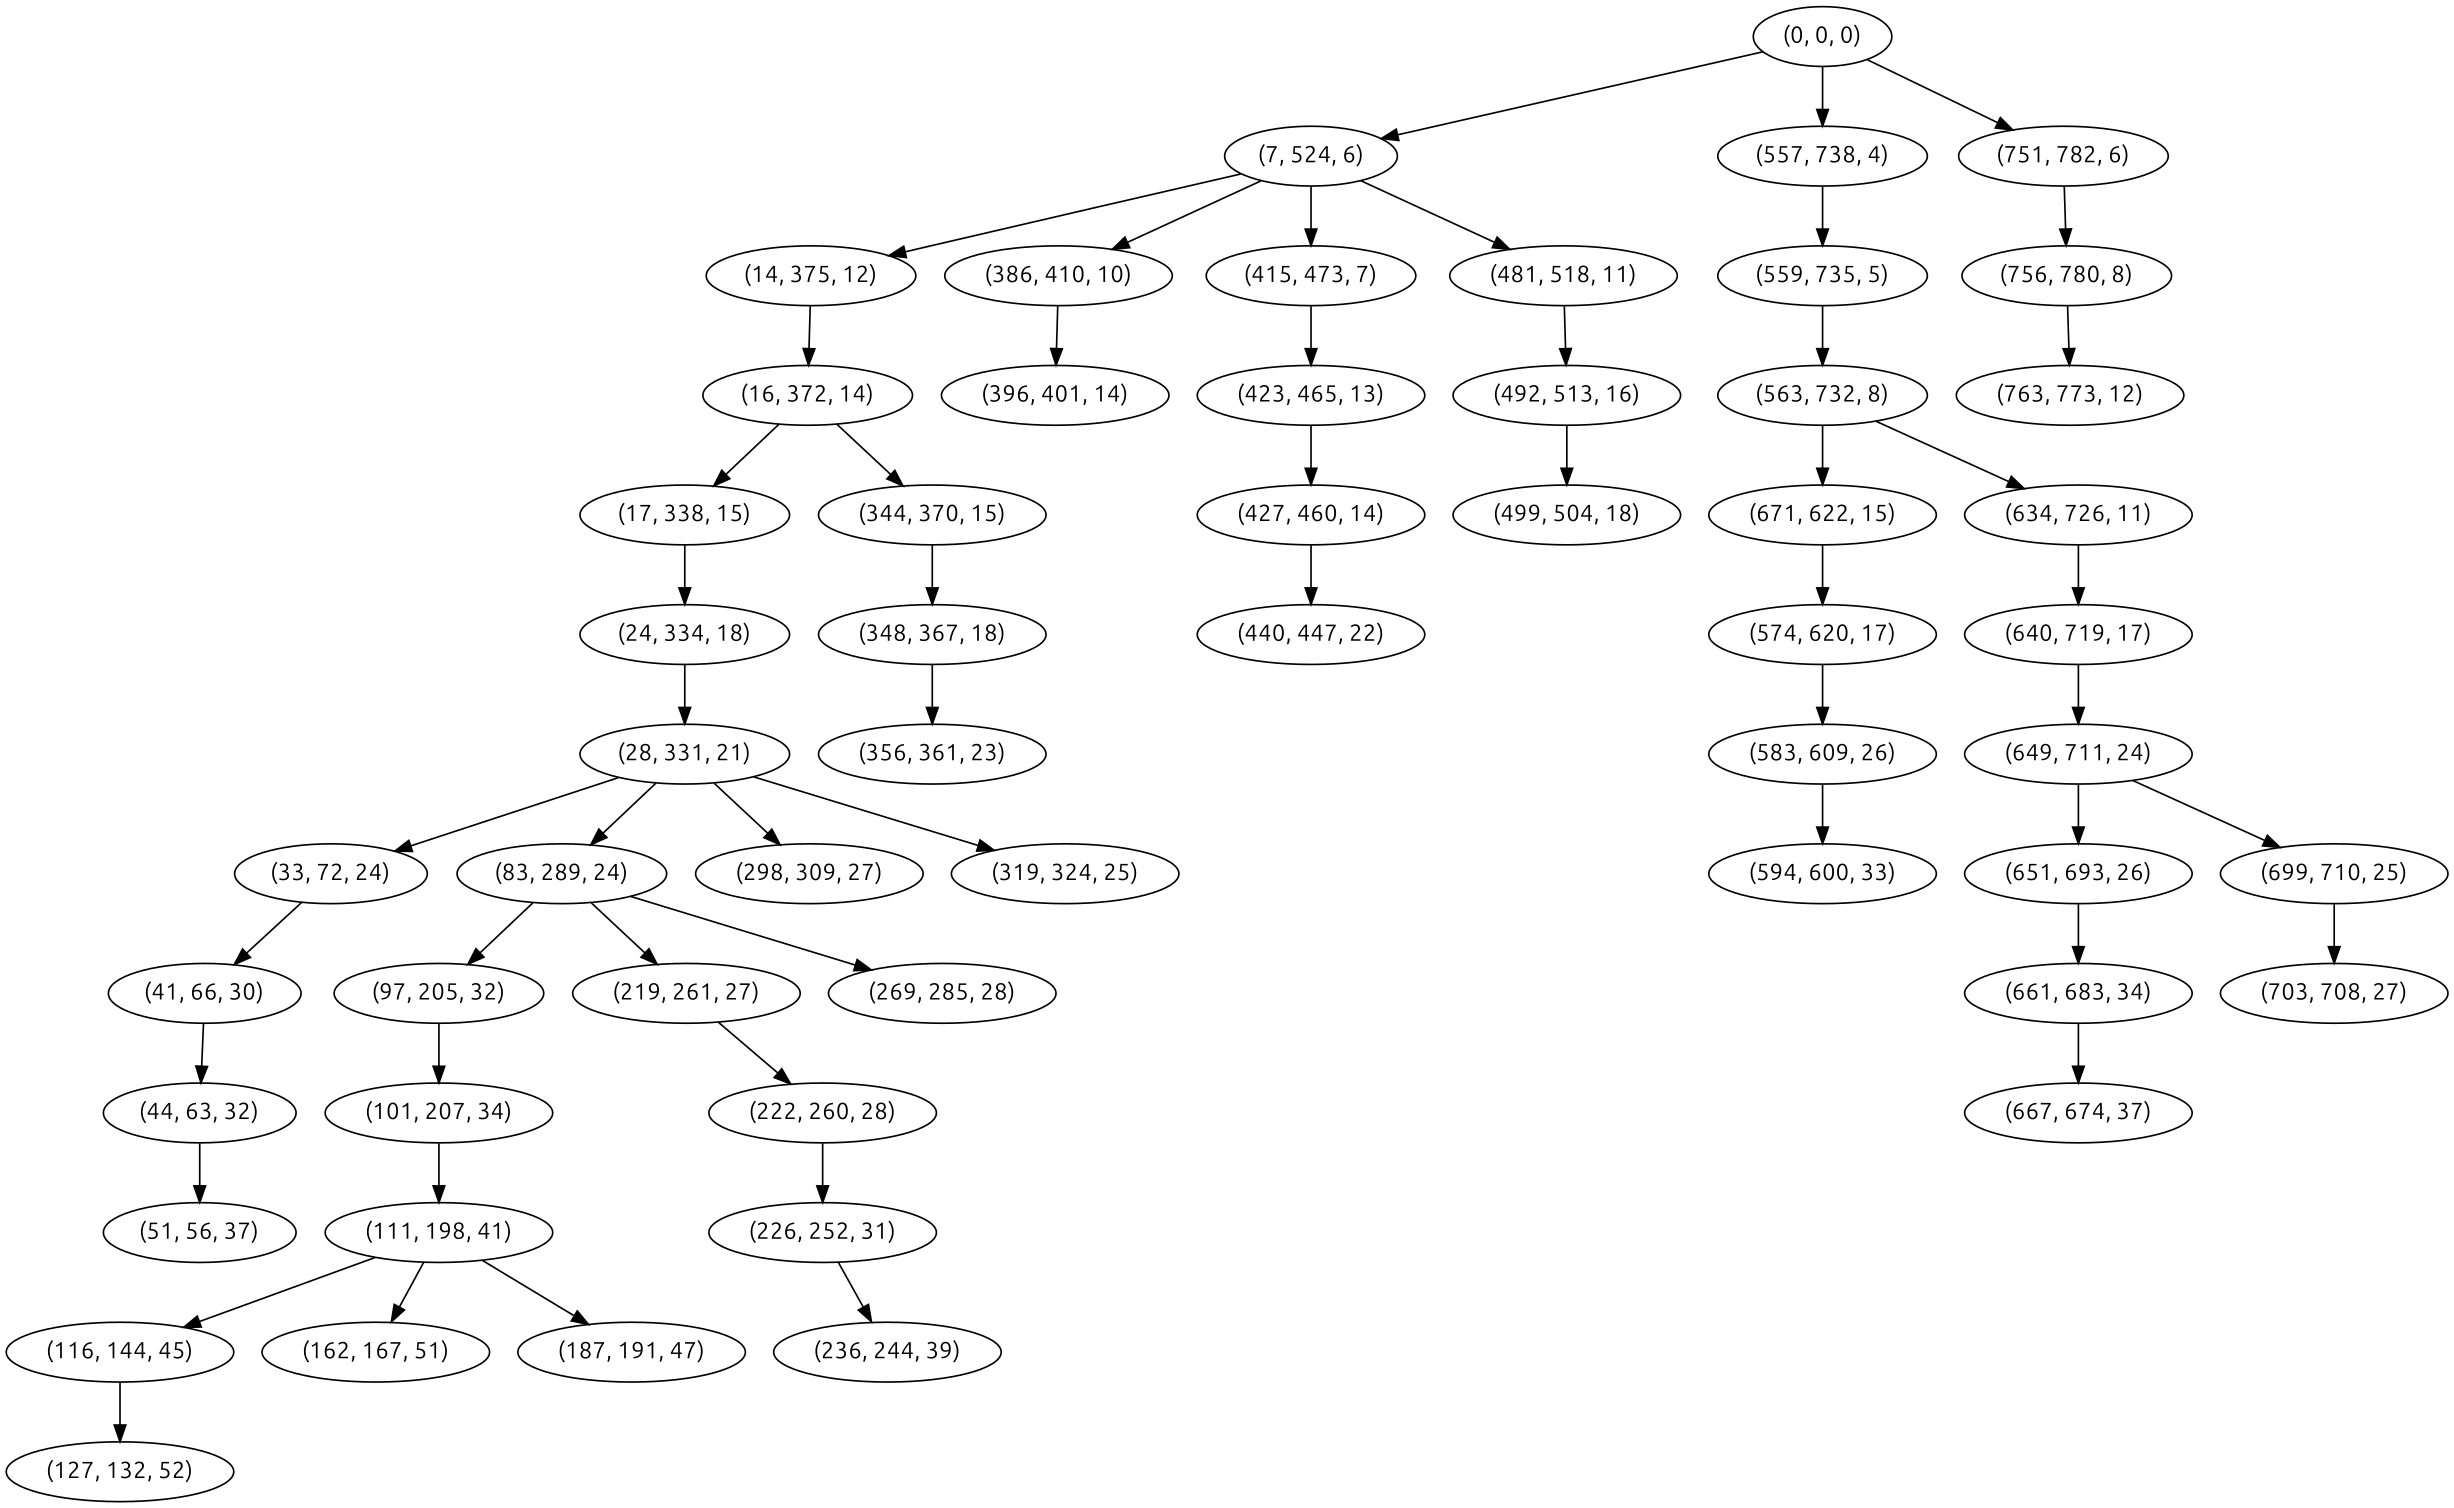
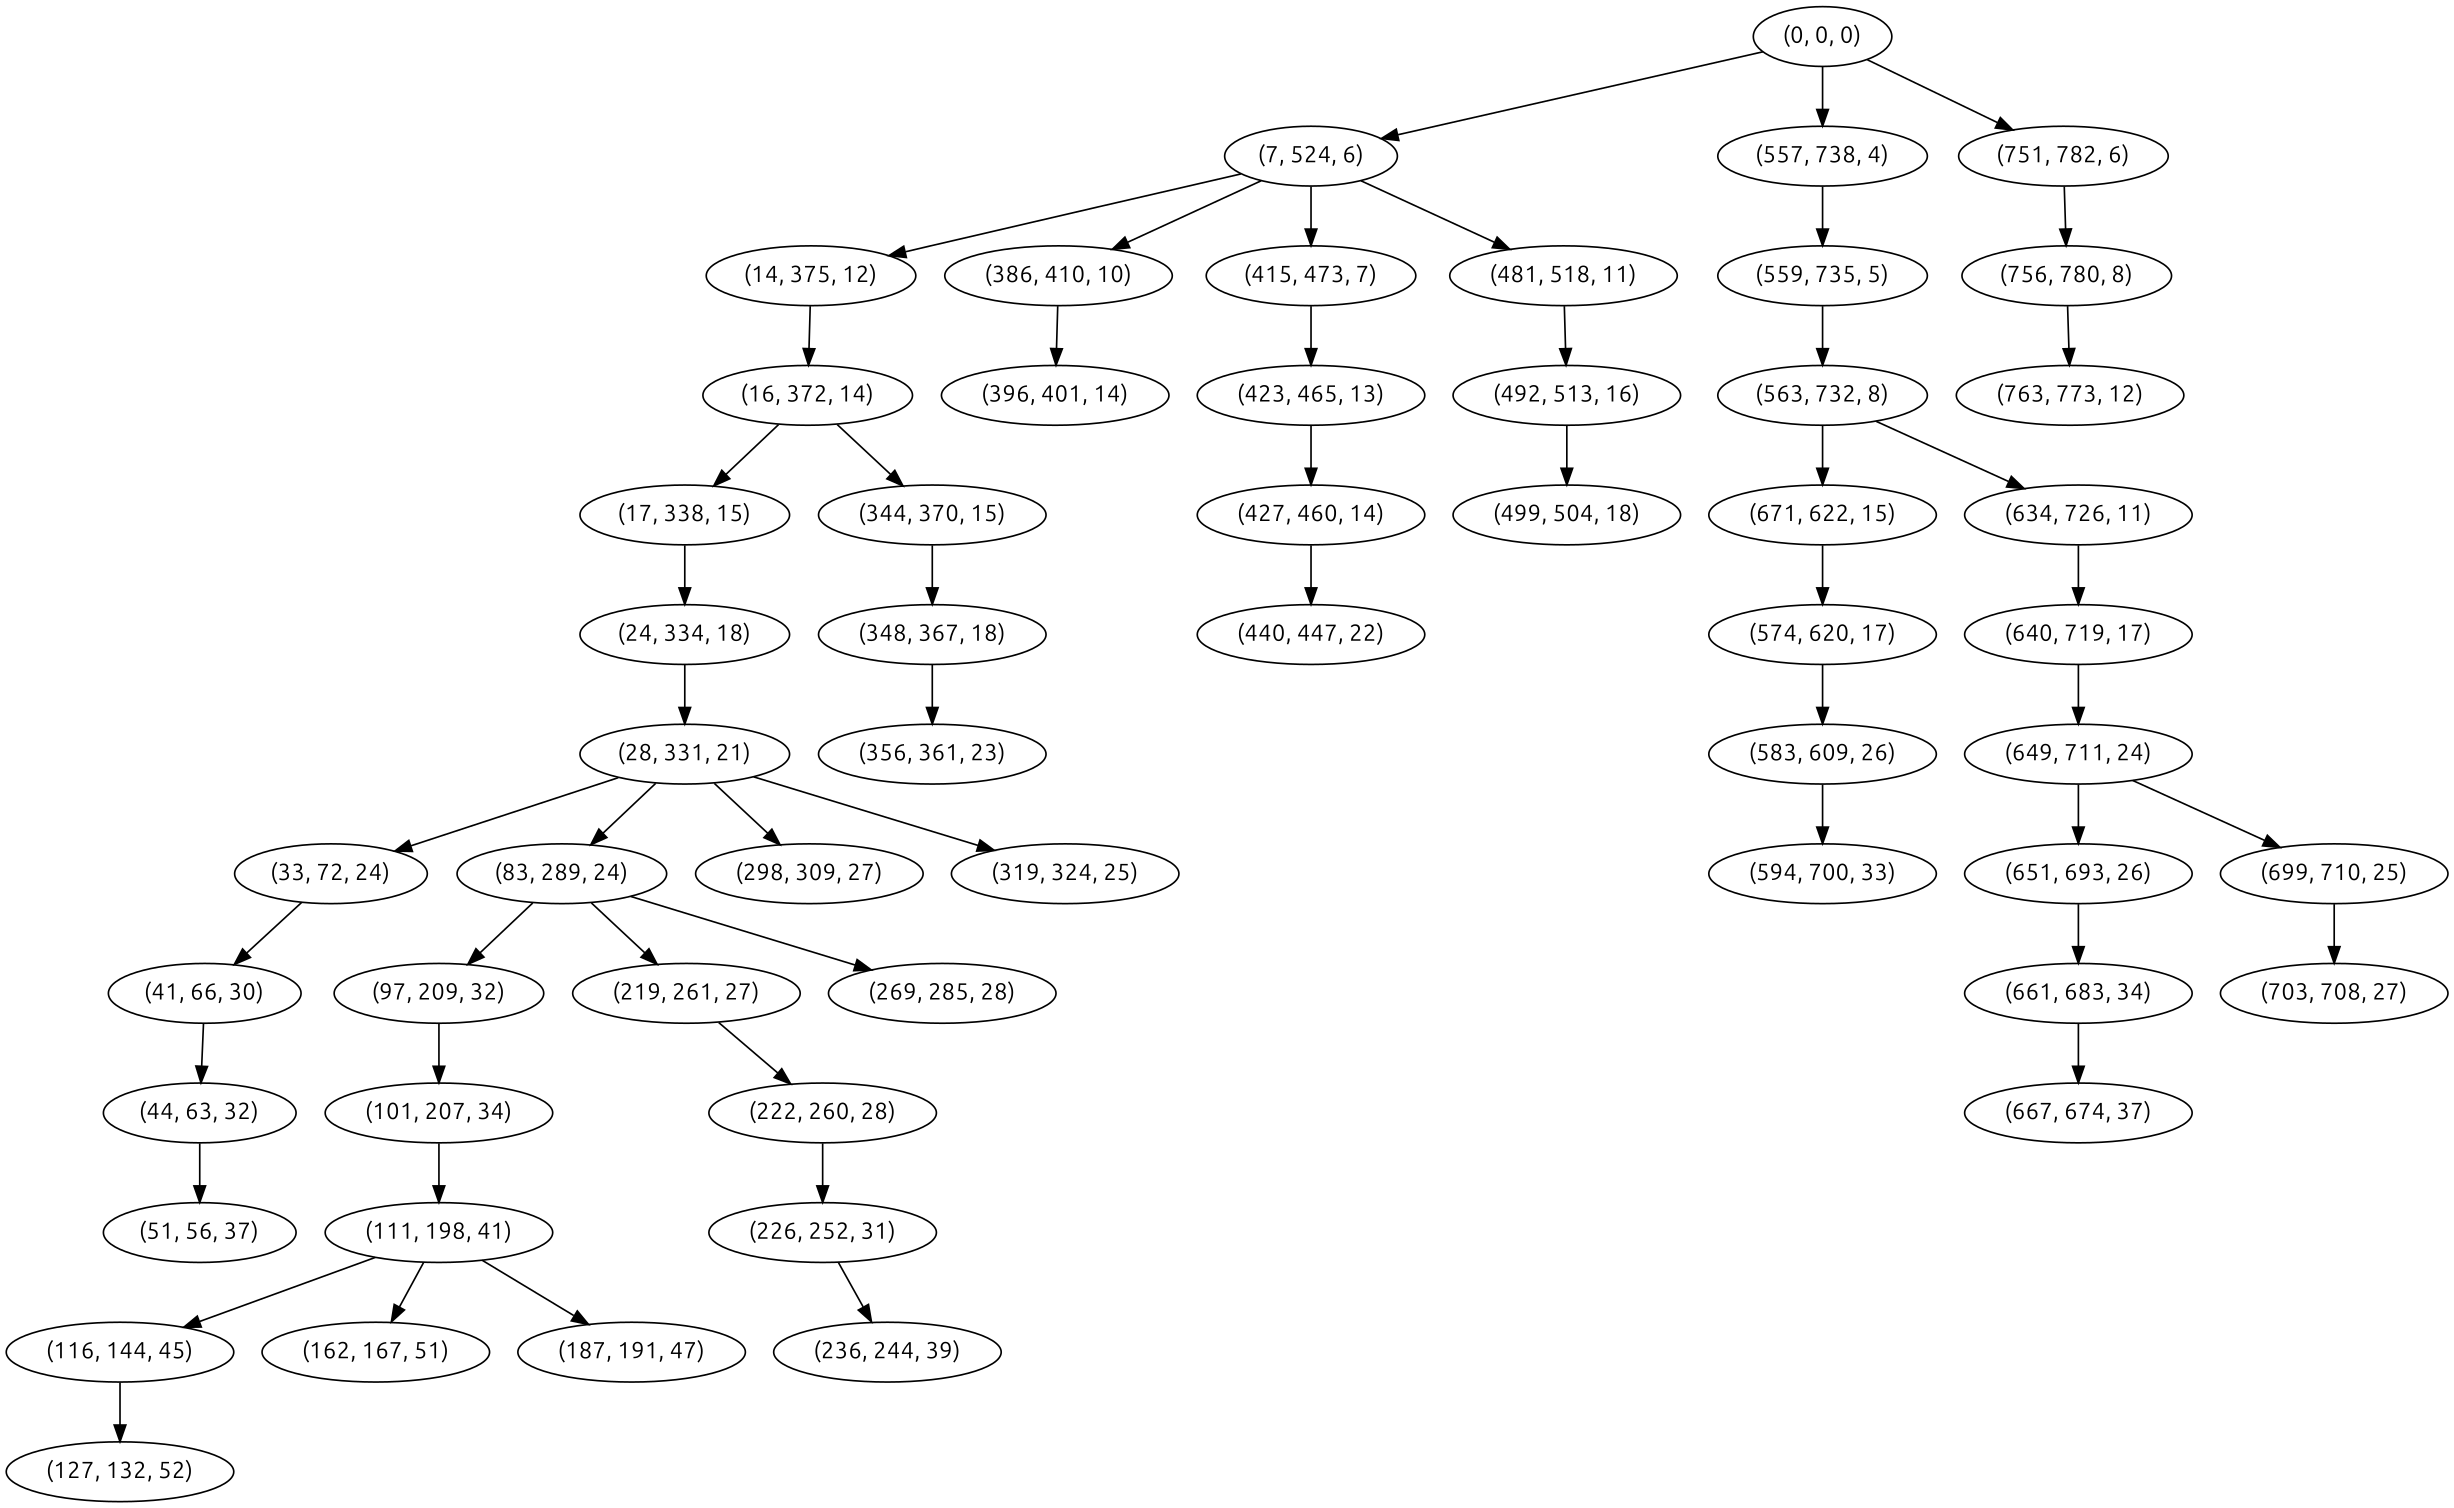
(1823, 874) -> (1823, 874)
(439, 993) -> (439, 993)
